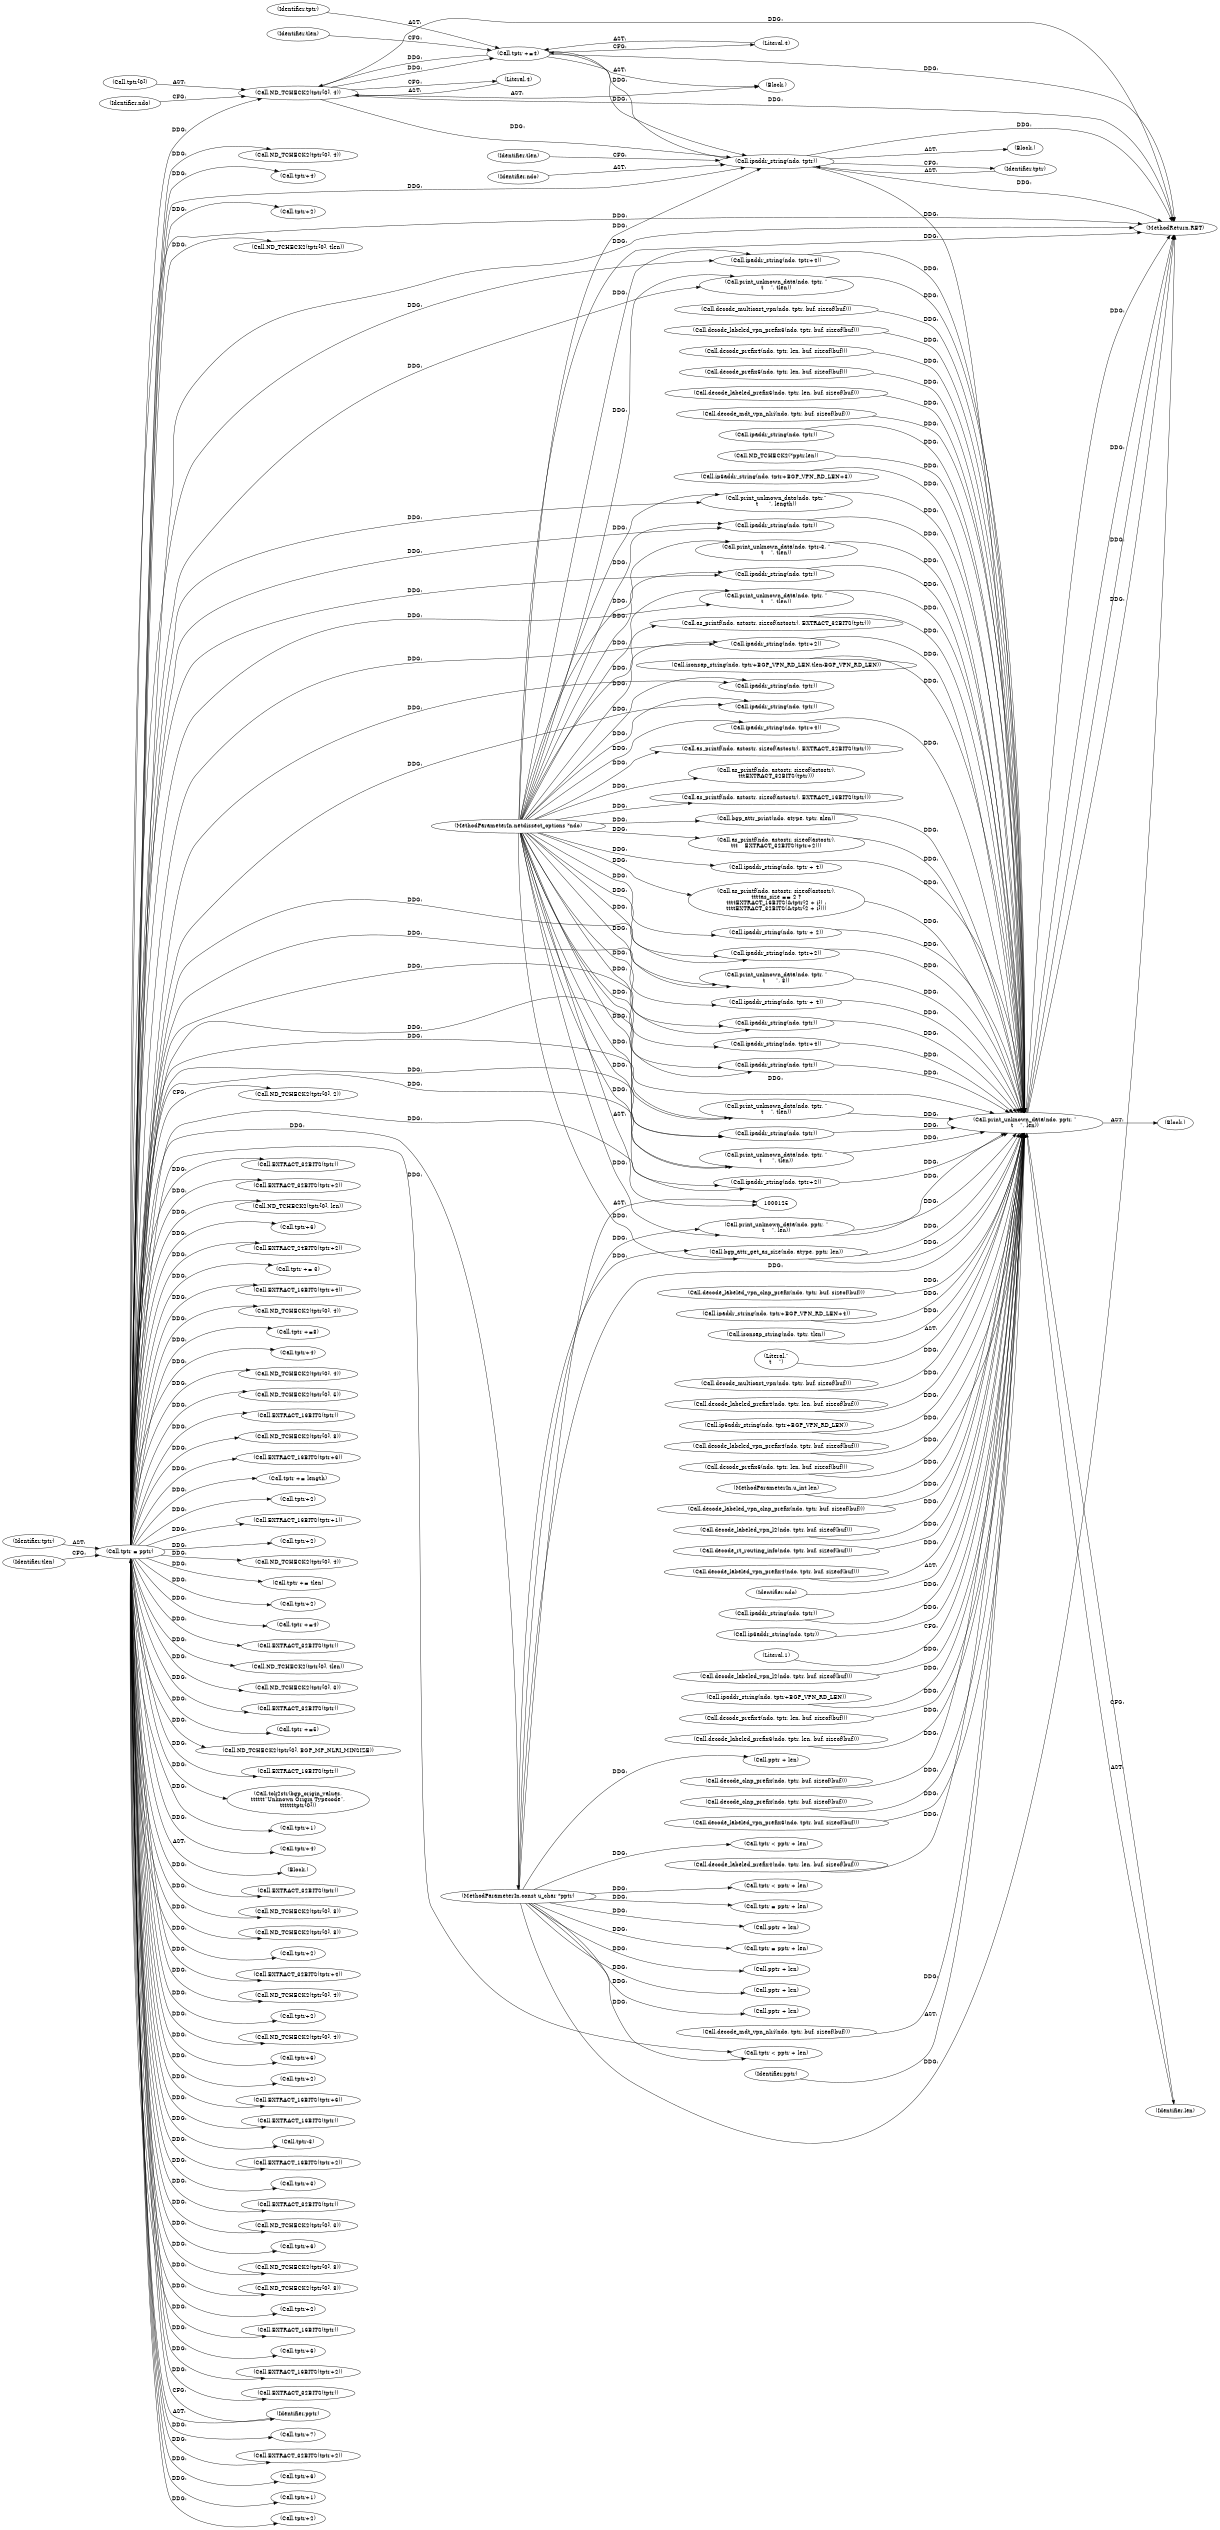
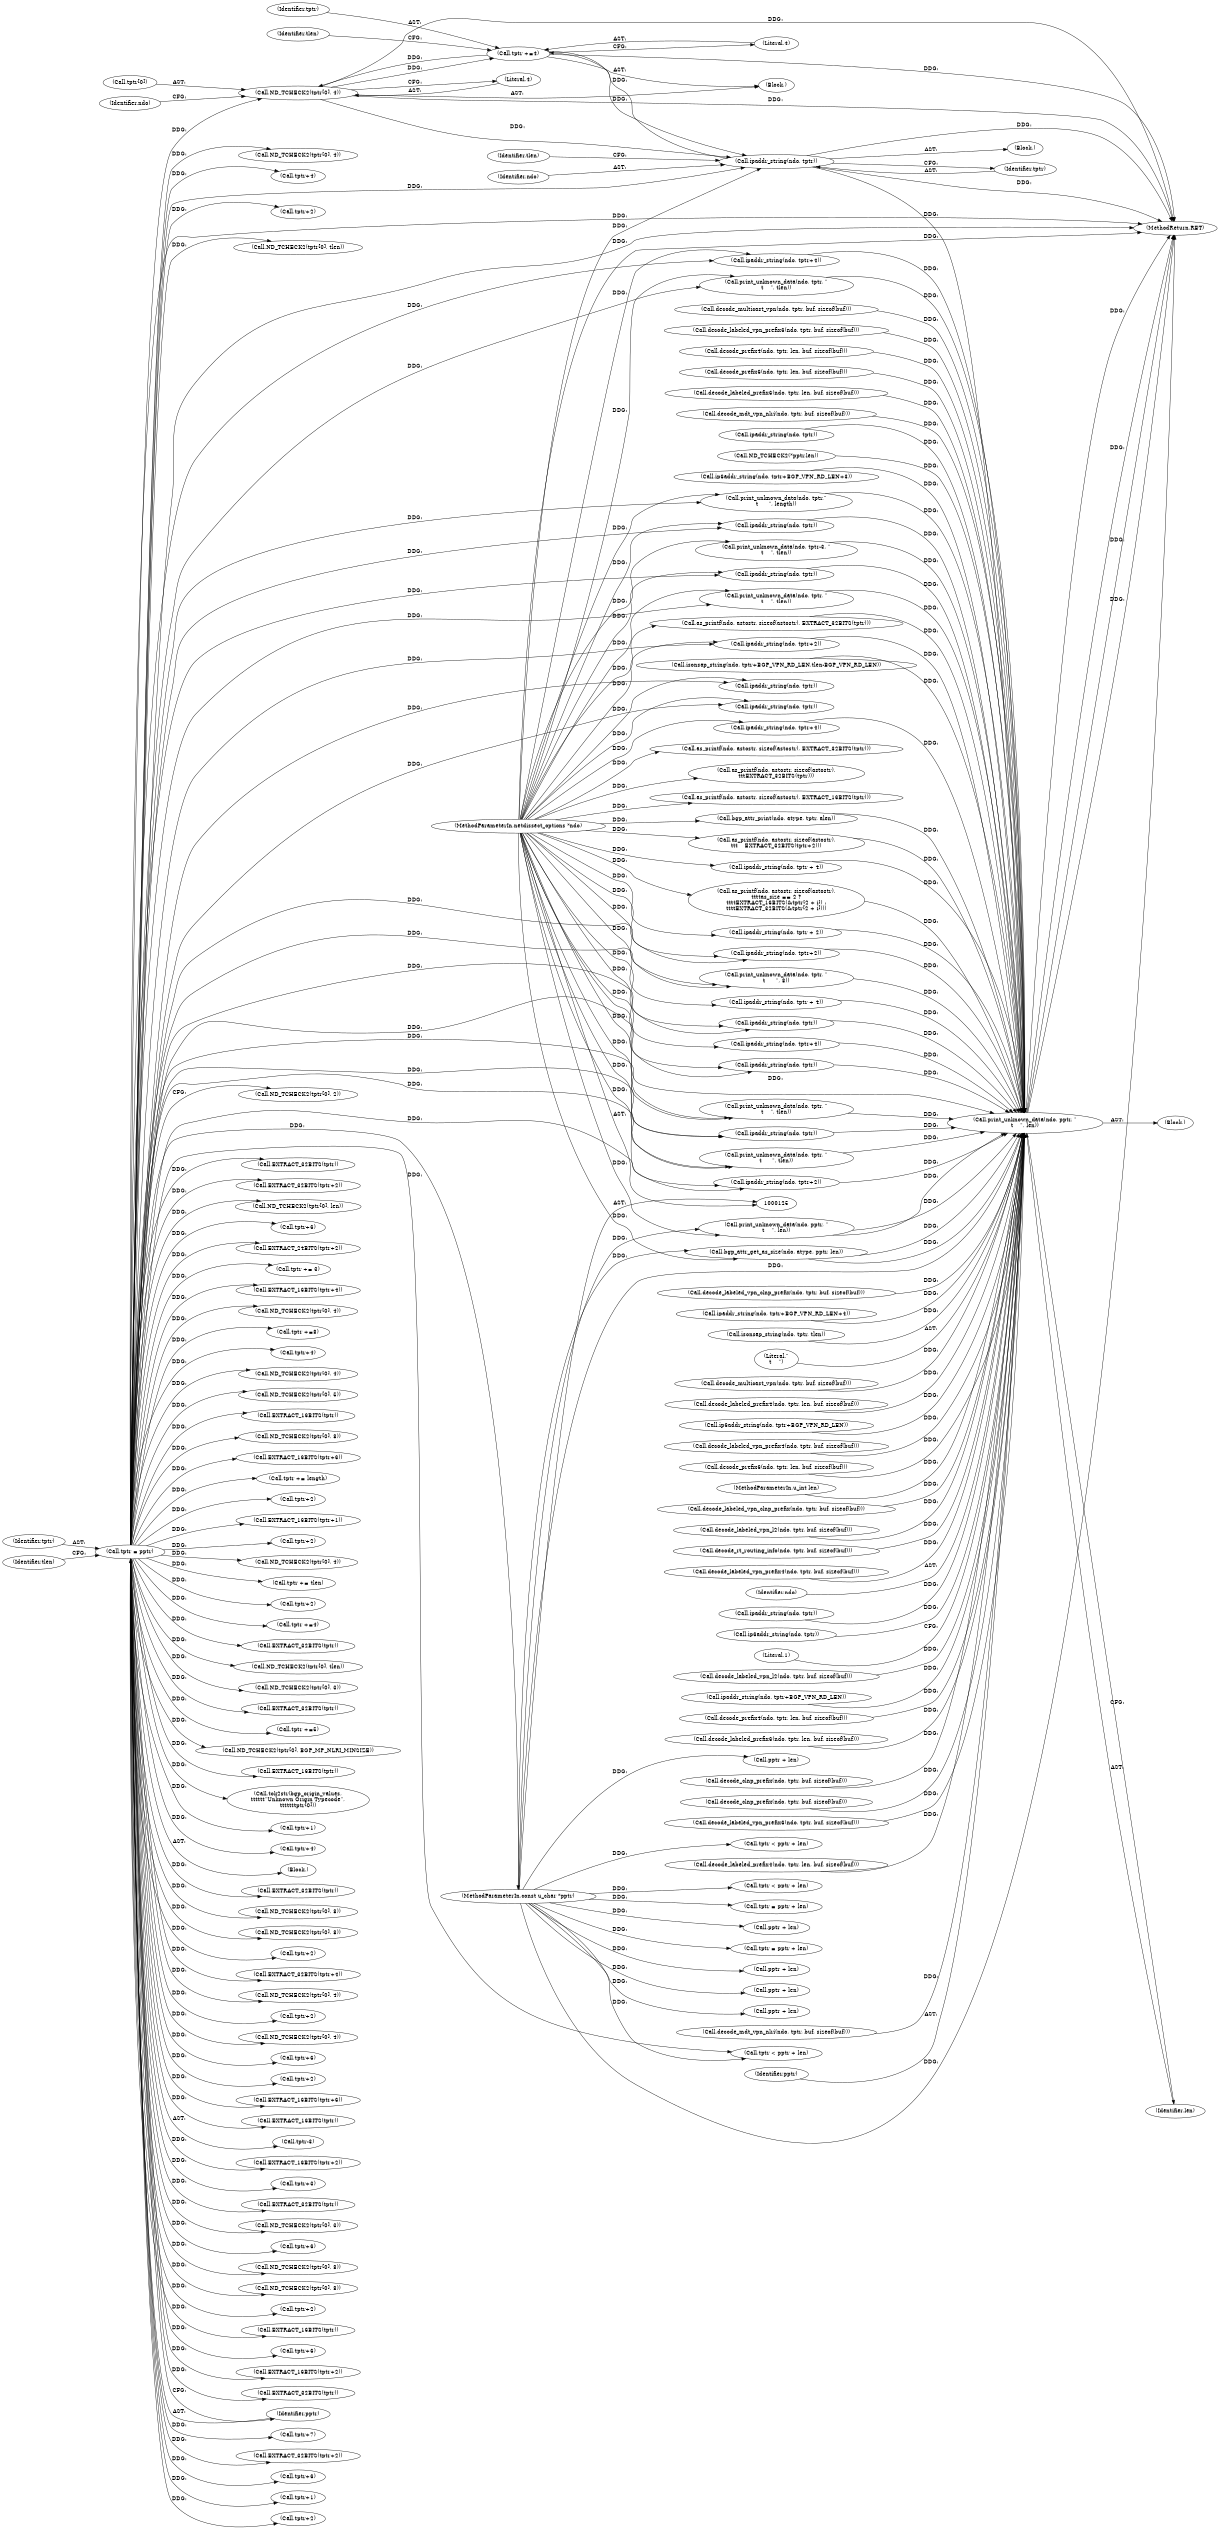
(180, 2119) -> (180, 2119)
